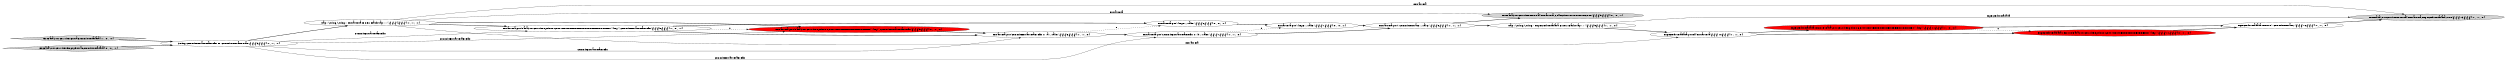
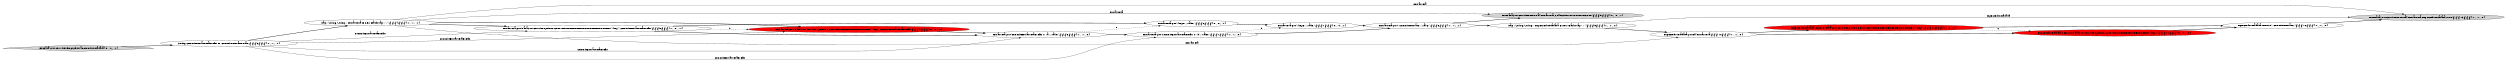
(78, 39) -> none
